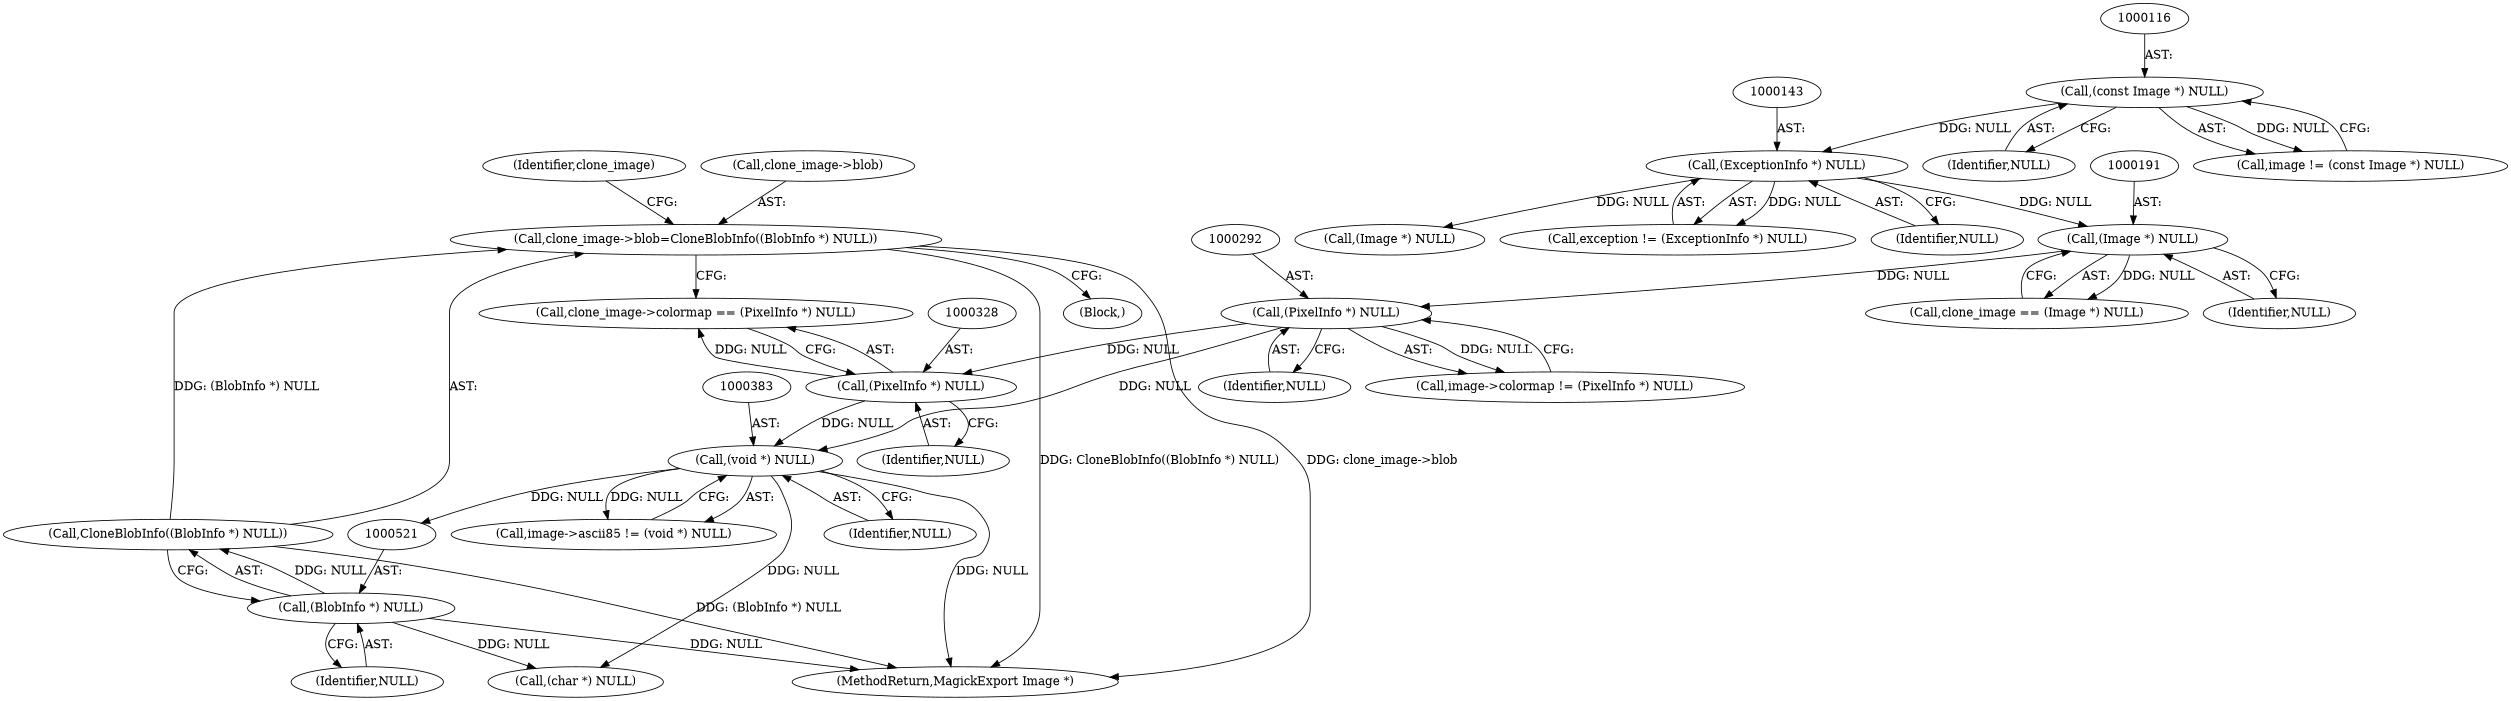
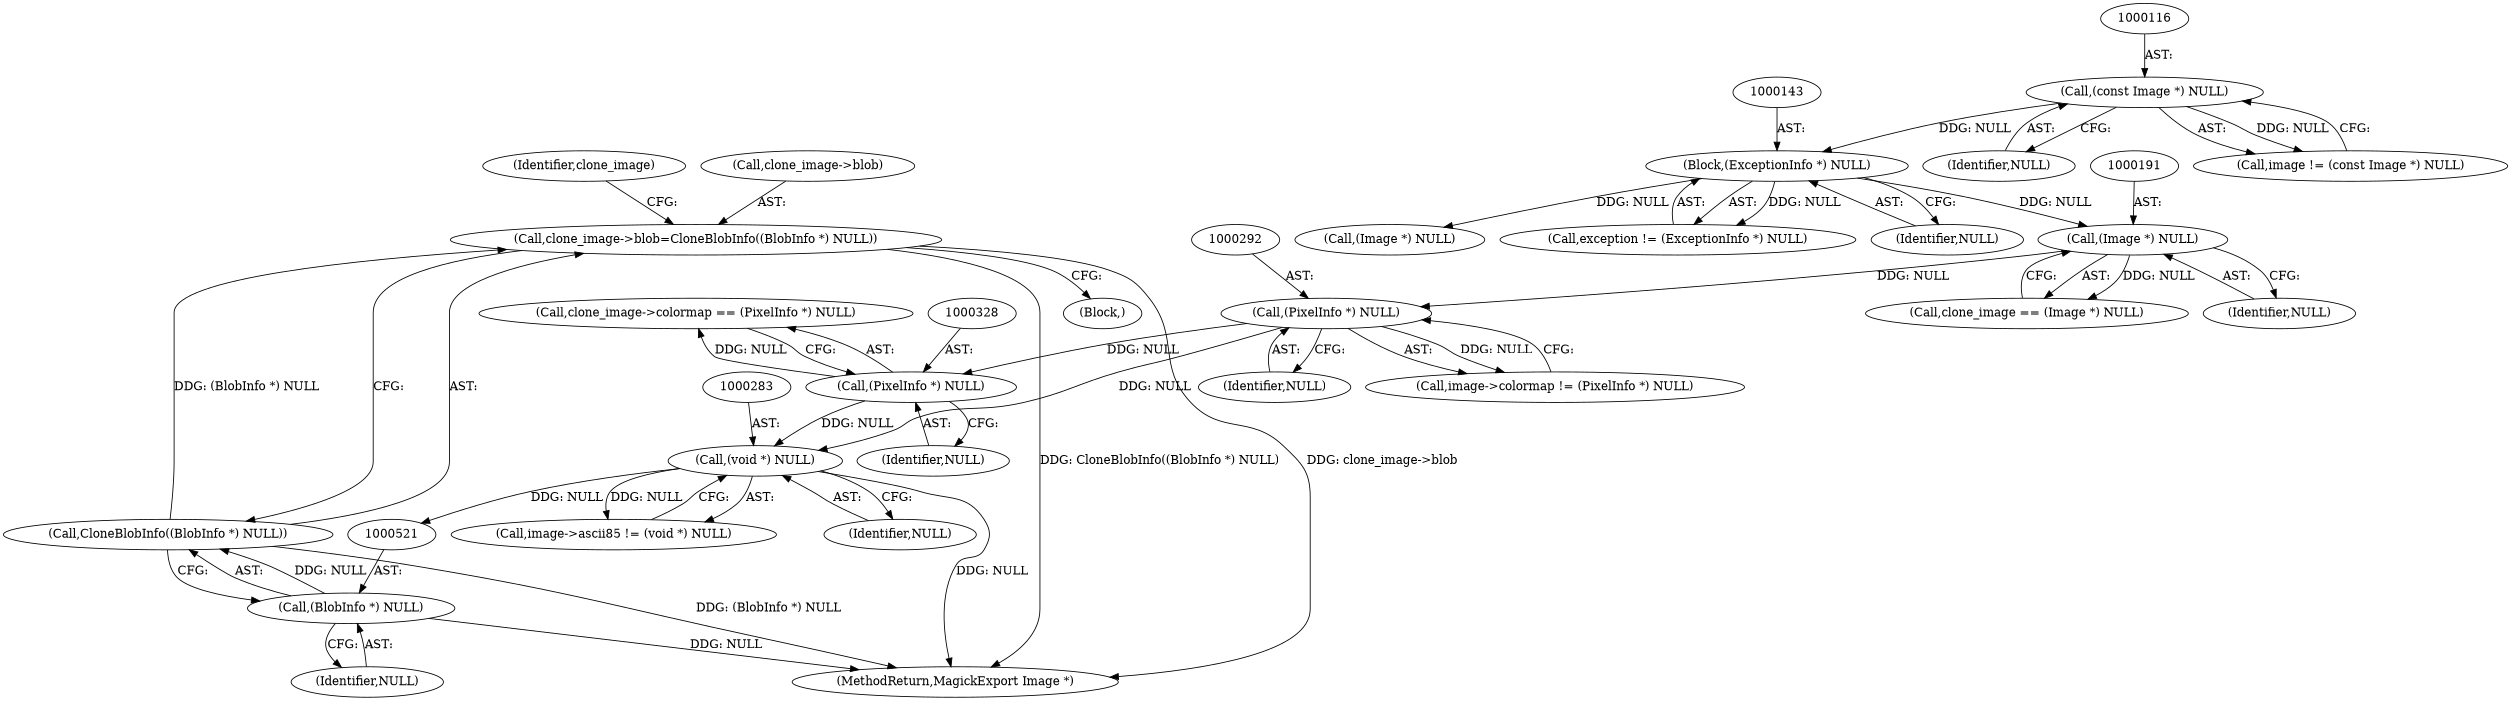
(1777, 166) -> (1777, 166)
(696, 272) -> (373, 371)
(747, 387) -> (747, 387)
(576, 682) -> none
